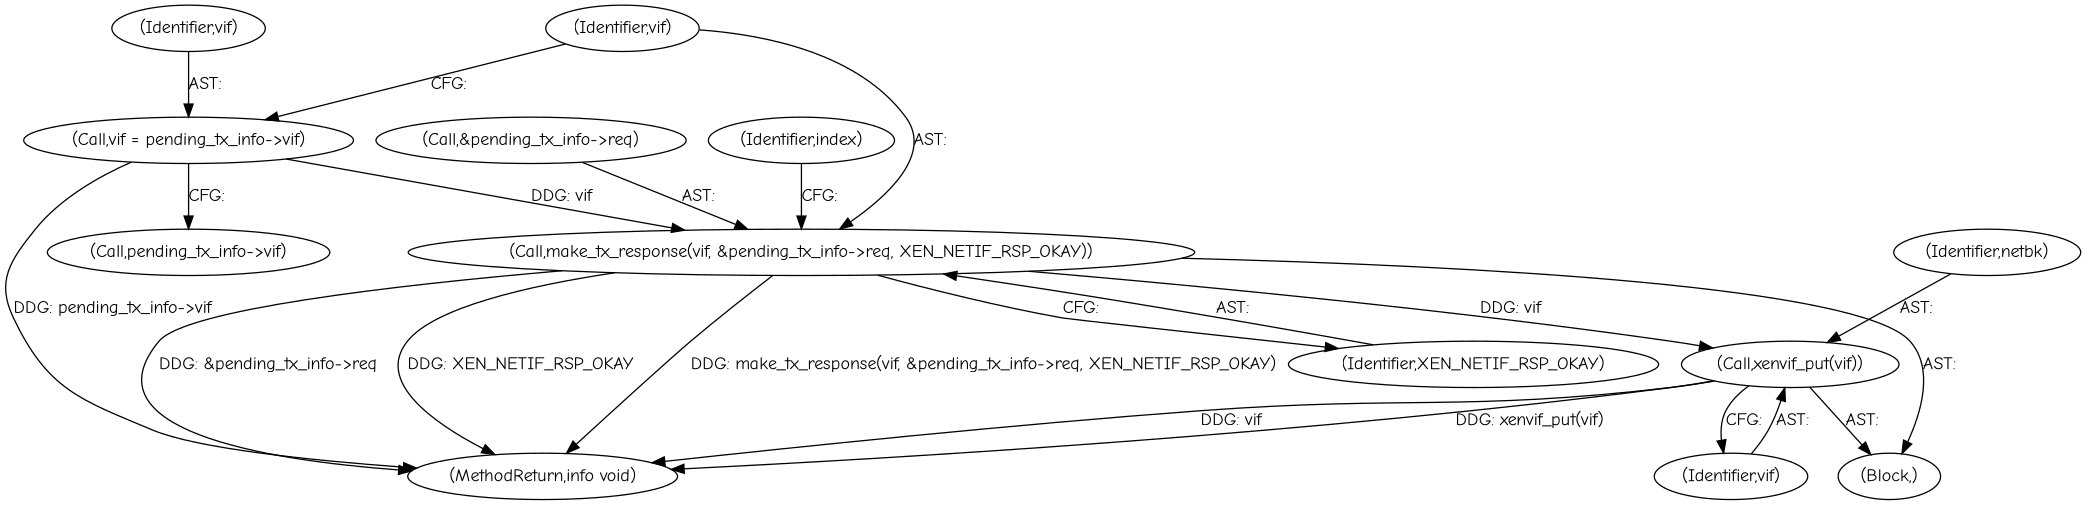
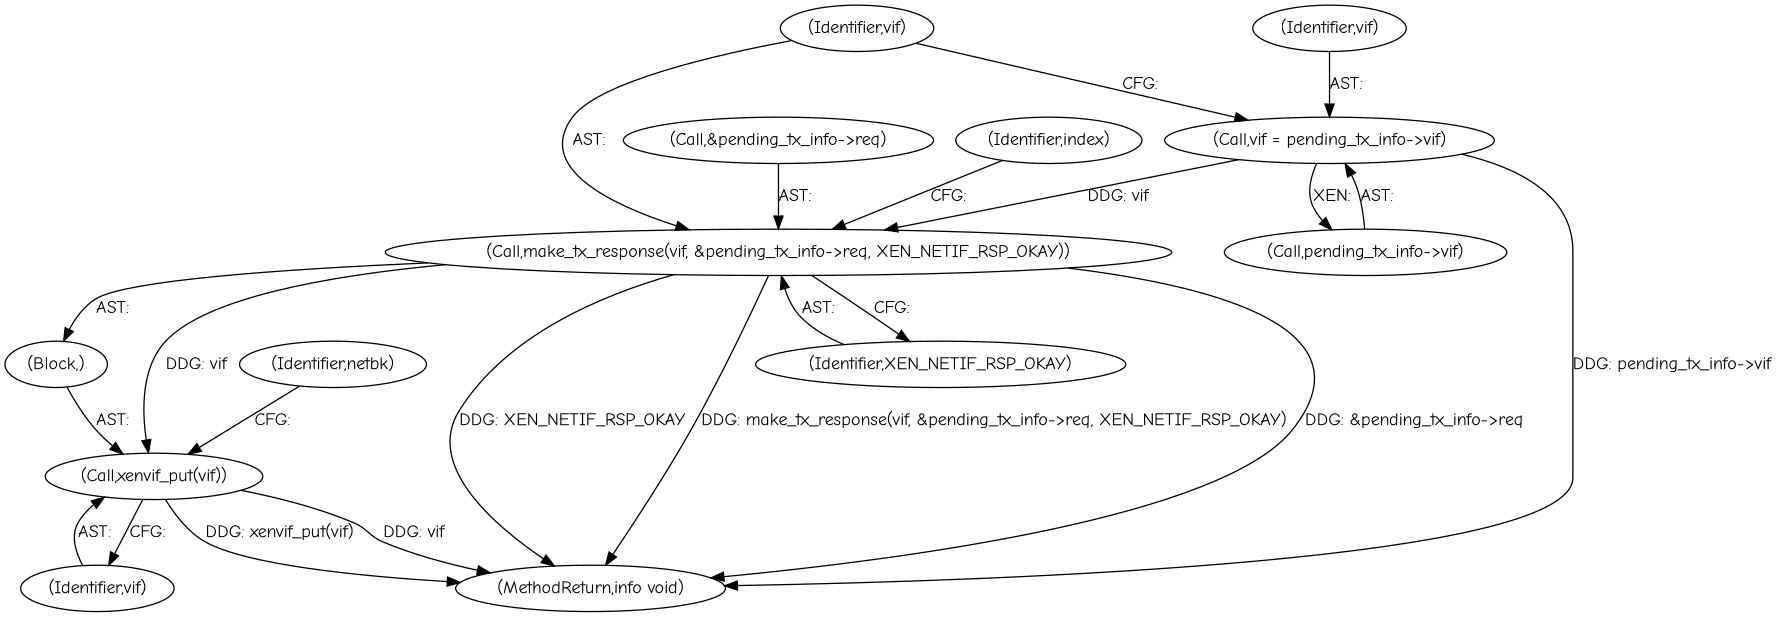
(210, 196) -> (1335, 196)
none -> (1361, 202)
(1920, 308) -> (276, 420)
(1836, 416) -> (87, 419)
